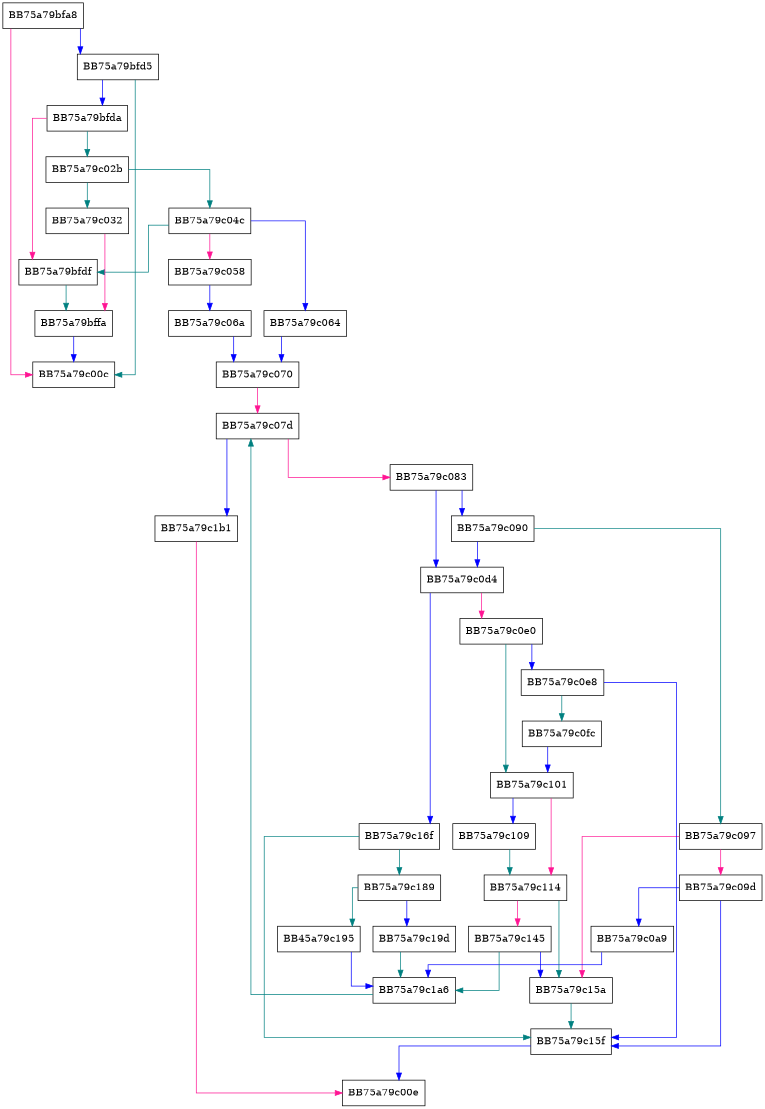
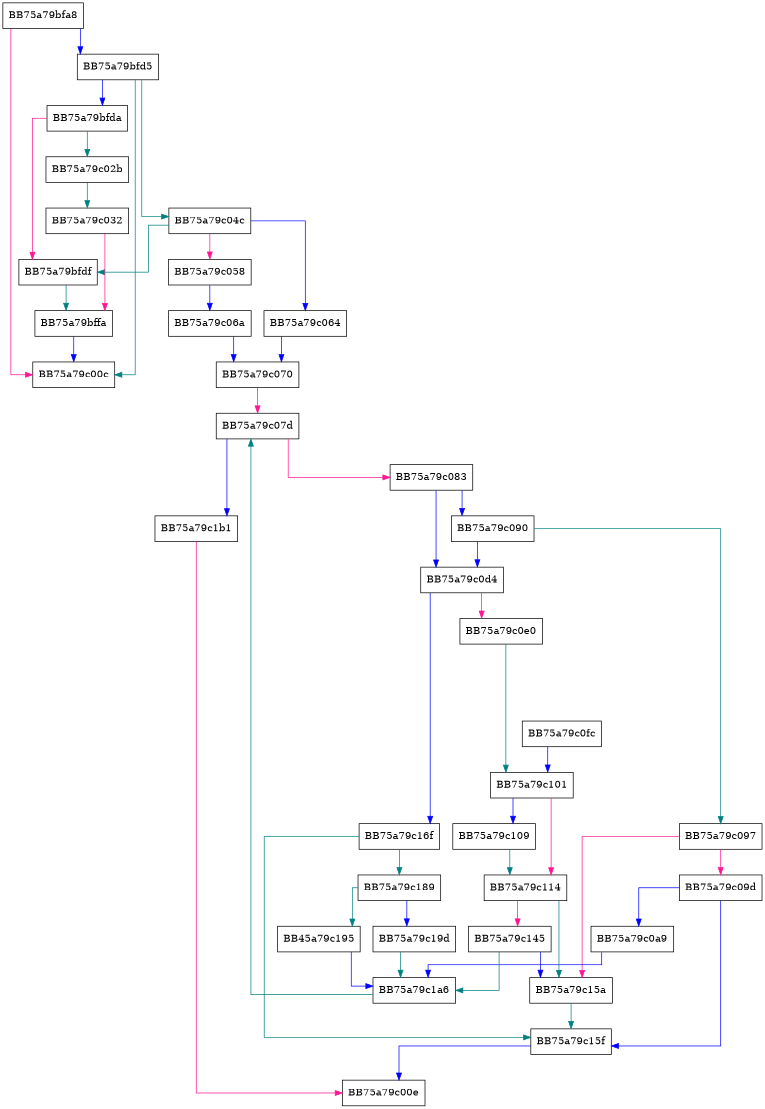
(185, 170) -> (142, 158)
(563, 683) -> none
